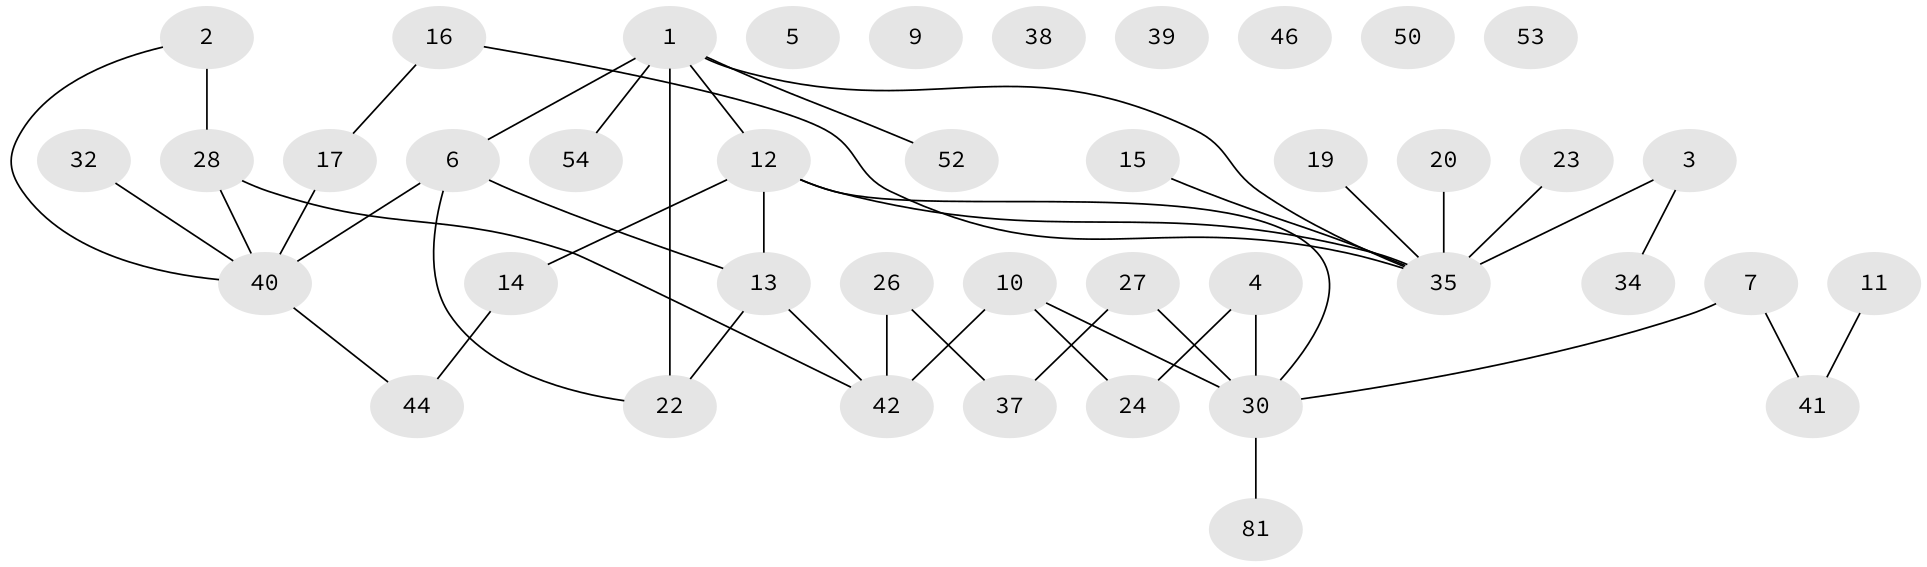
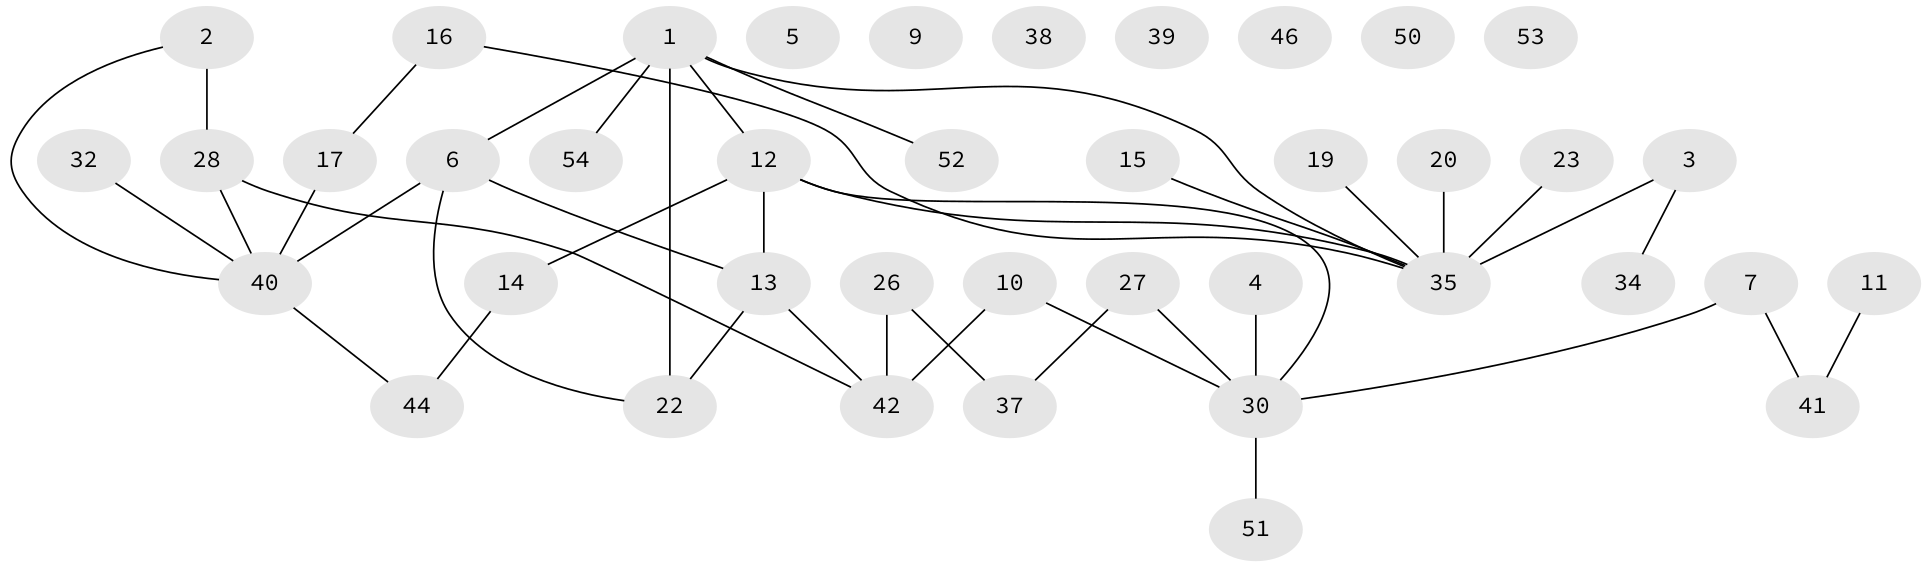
(1133, 407) -> none
(1256, 530) -> (1256, 530)
